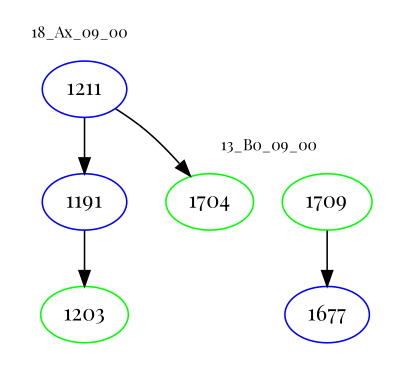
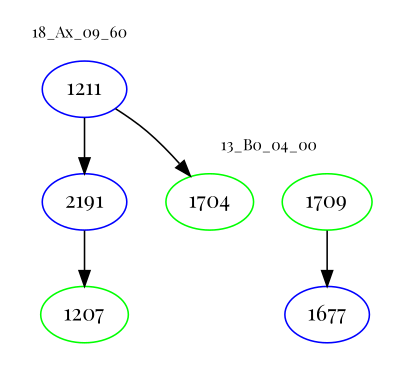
(80, 34) -> (80, 34)
(269, 146) -> (269, 146)
(85, 202) -> (85, 202)
(85, 315) -> (85, 315)
